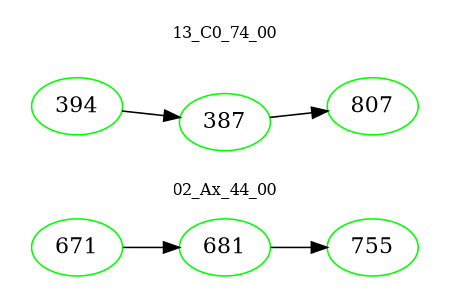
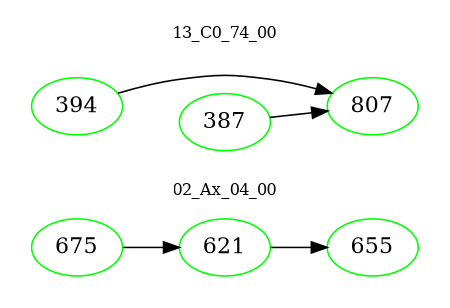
(143, 113) -> (217, 76)
(225, 191) -> (225, 191)
(77, 247) -> (77, 247)
(225, 247) -> (225, 247)
(373, 247) -> (373, 247)
